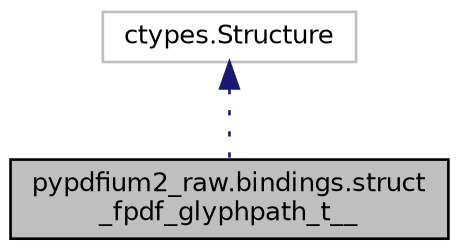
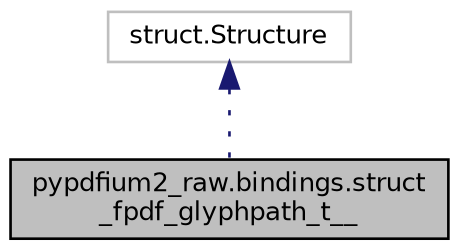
(229, 37) -> (229, 37)
